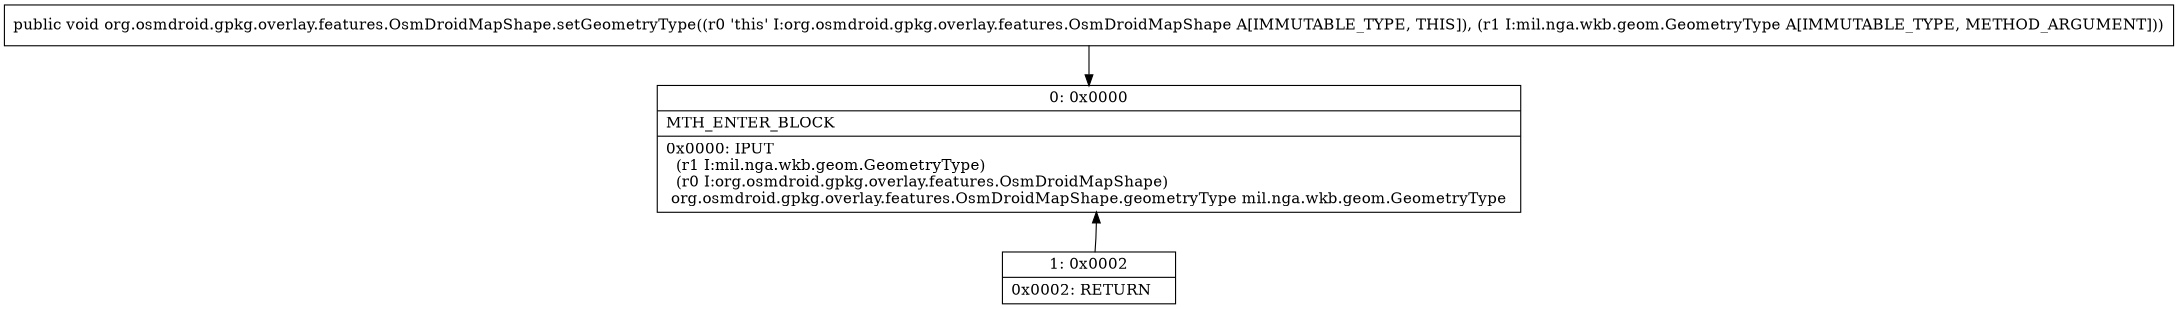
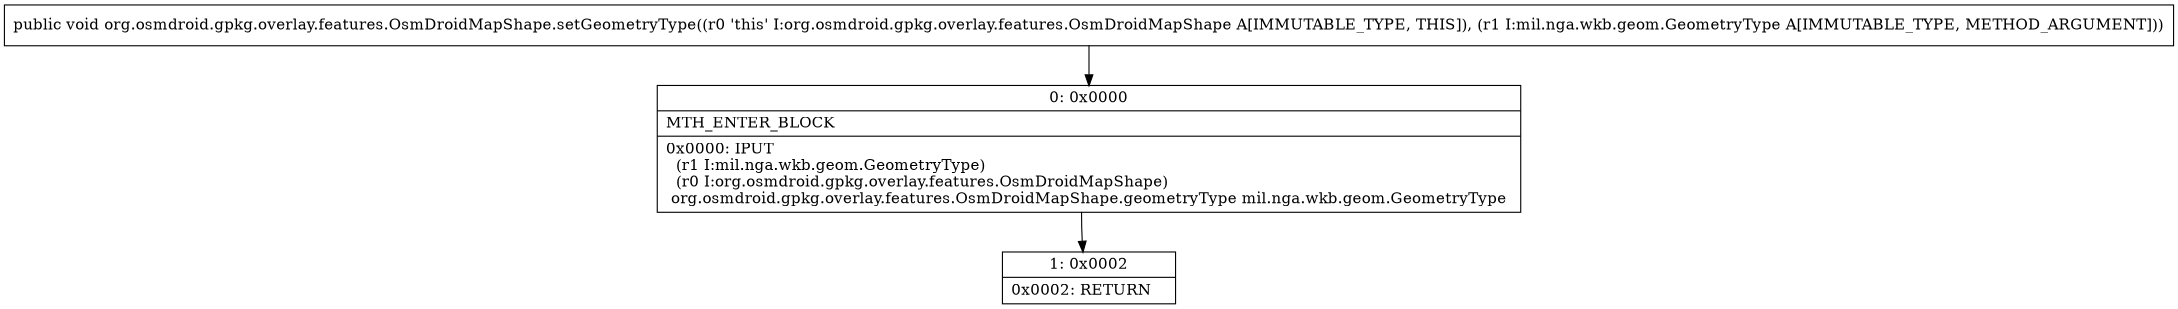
(1096, 238) -> (1082, 227)
